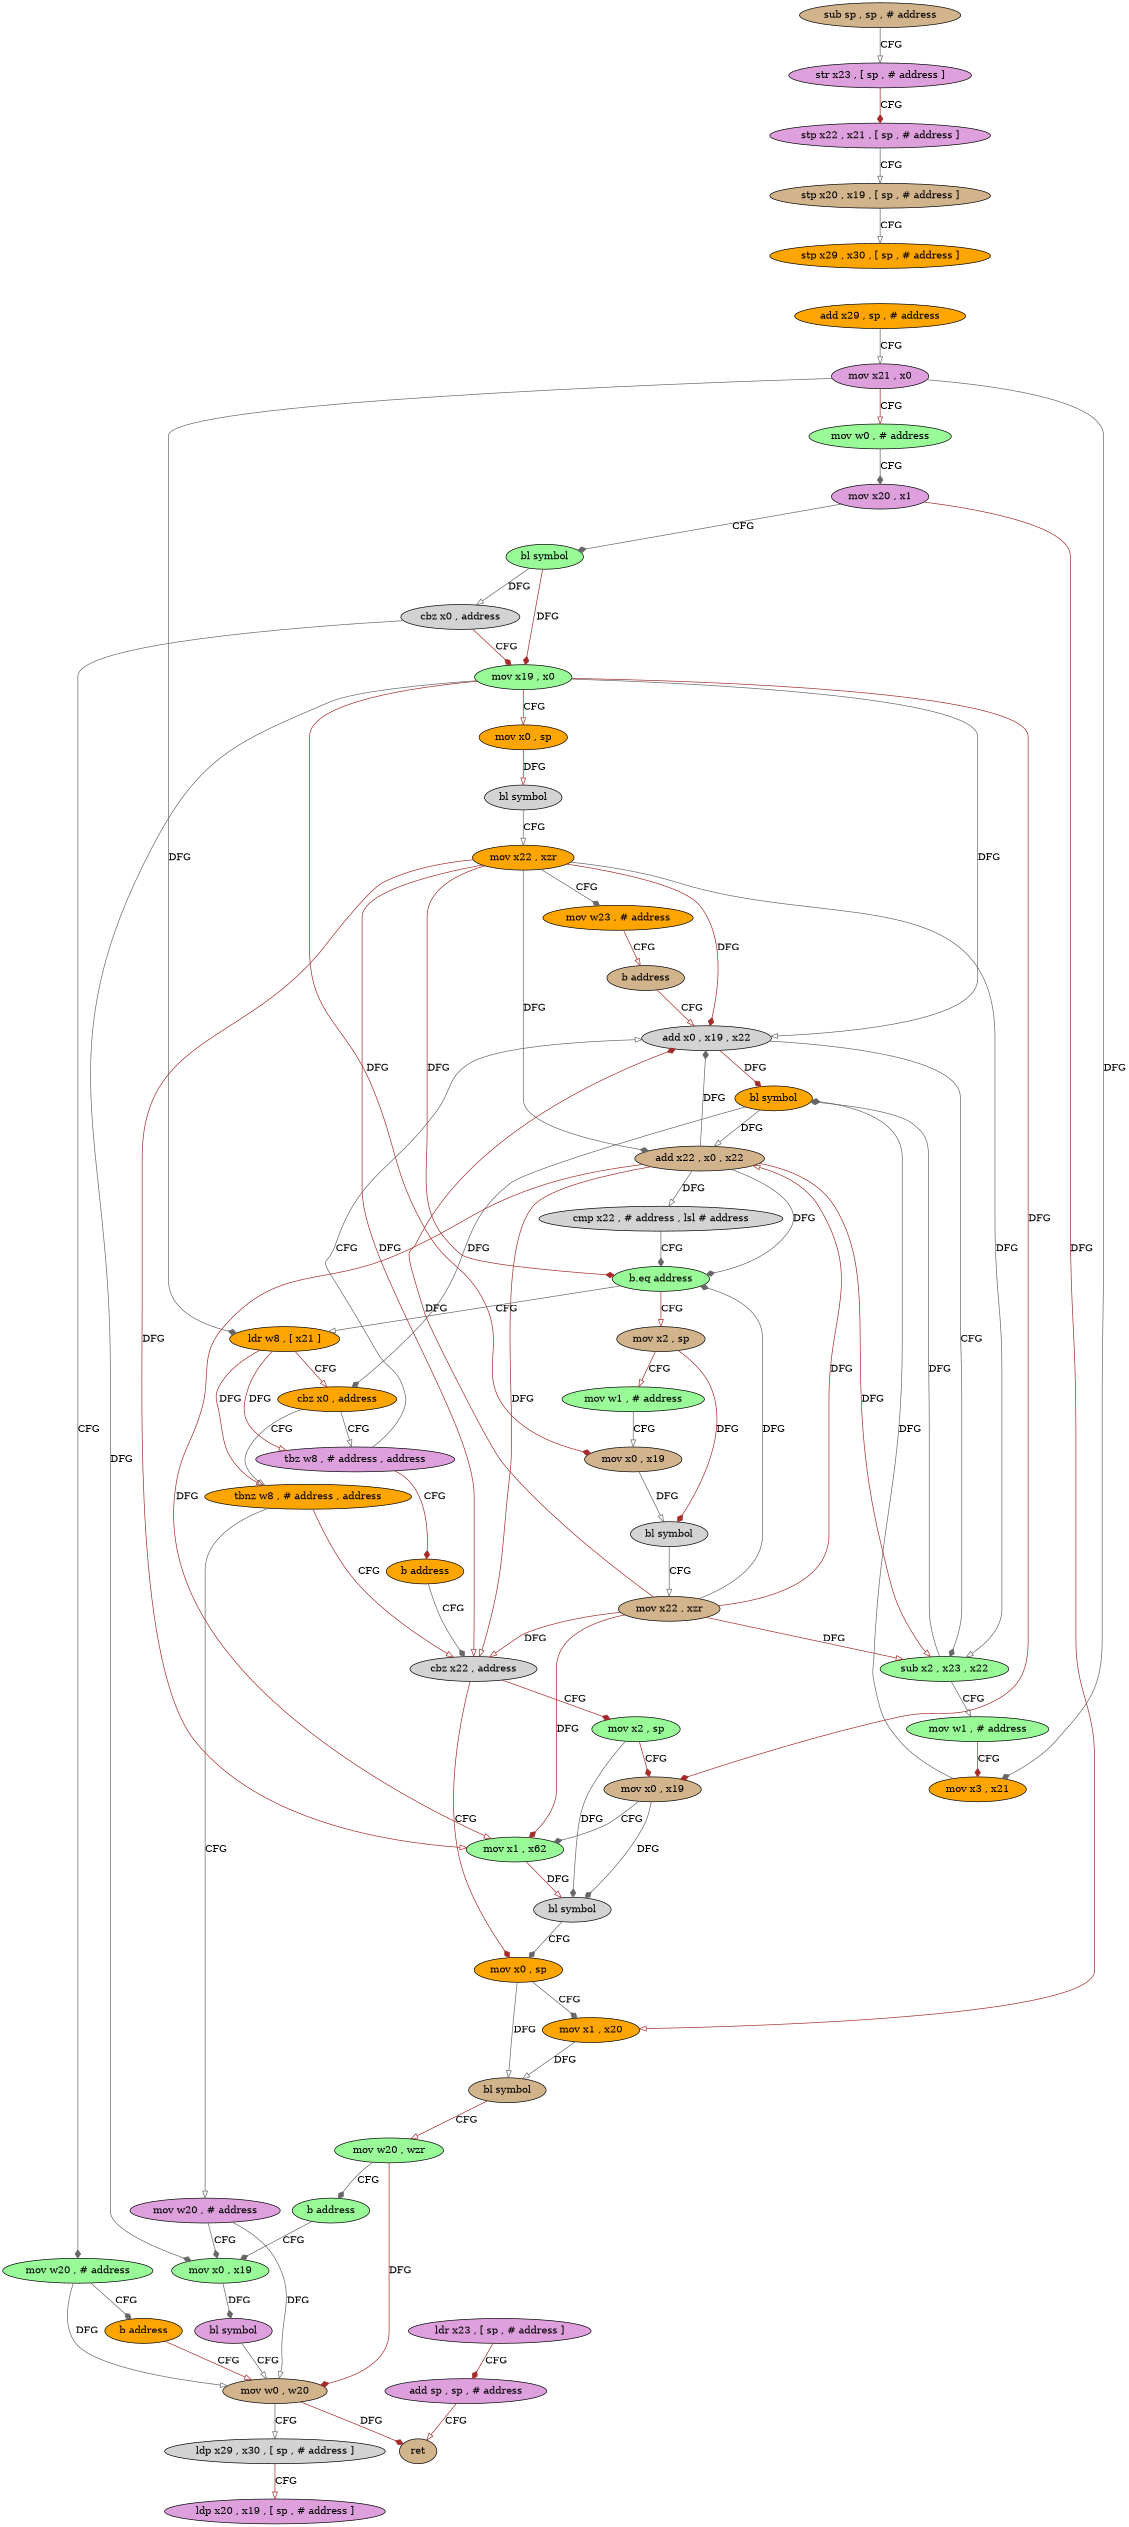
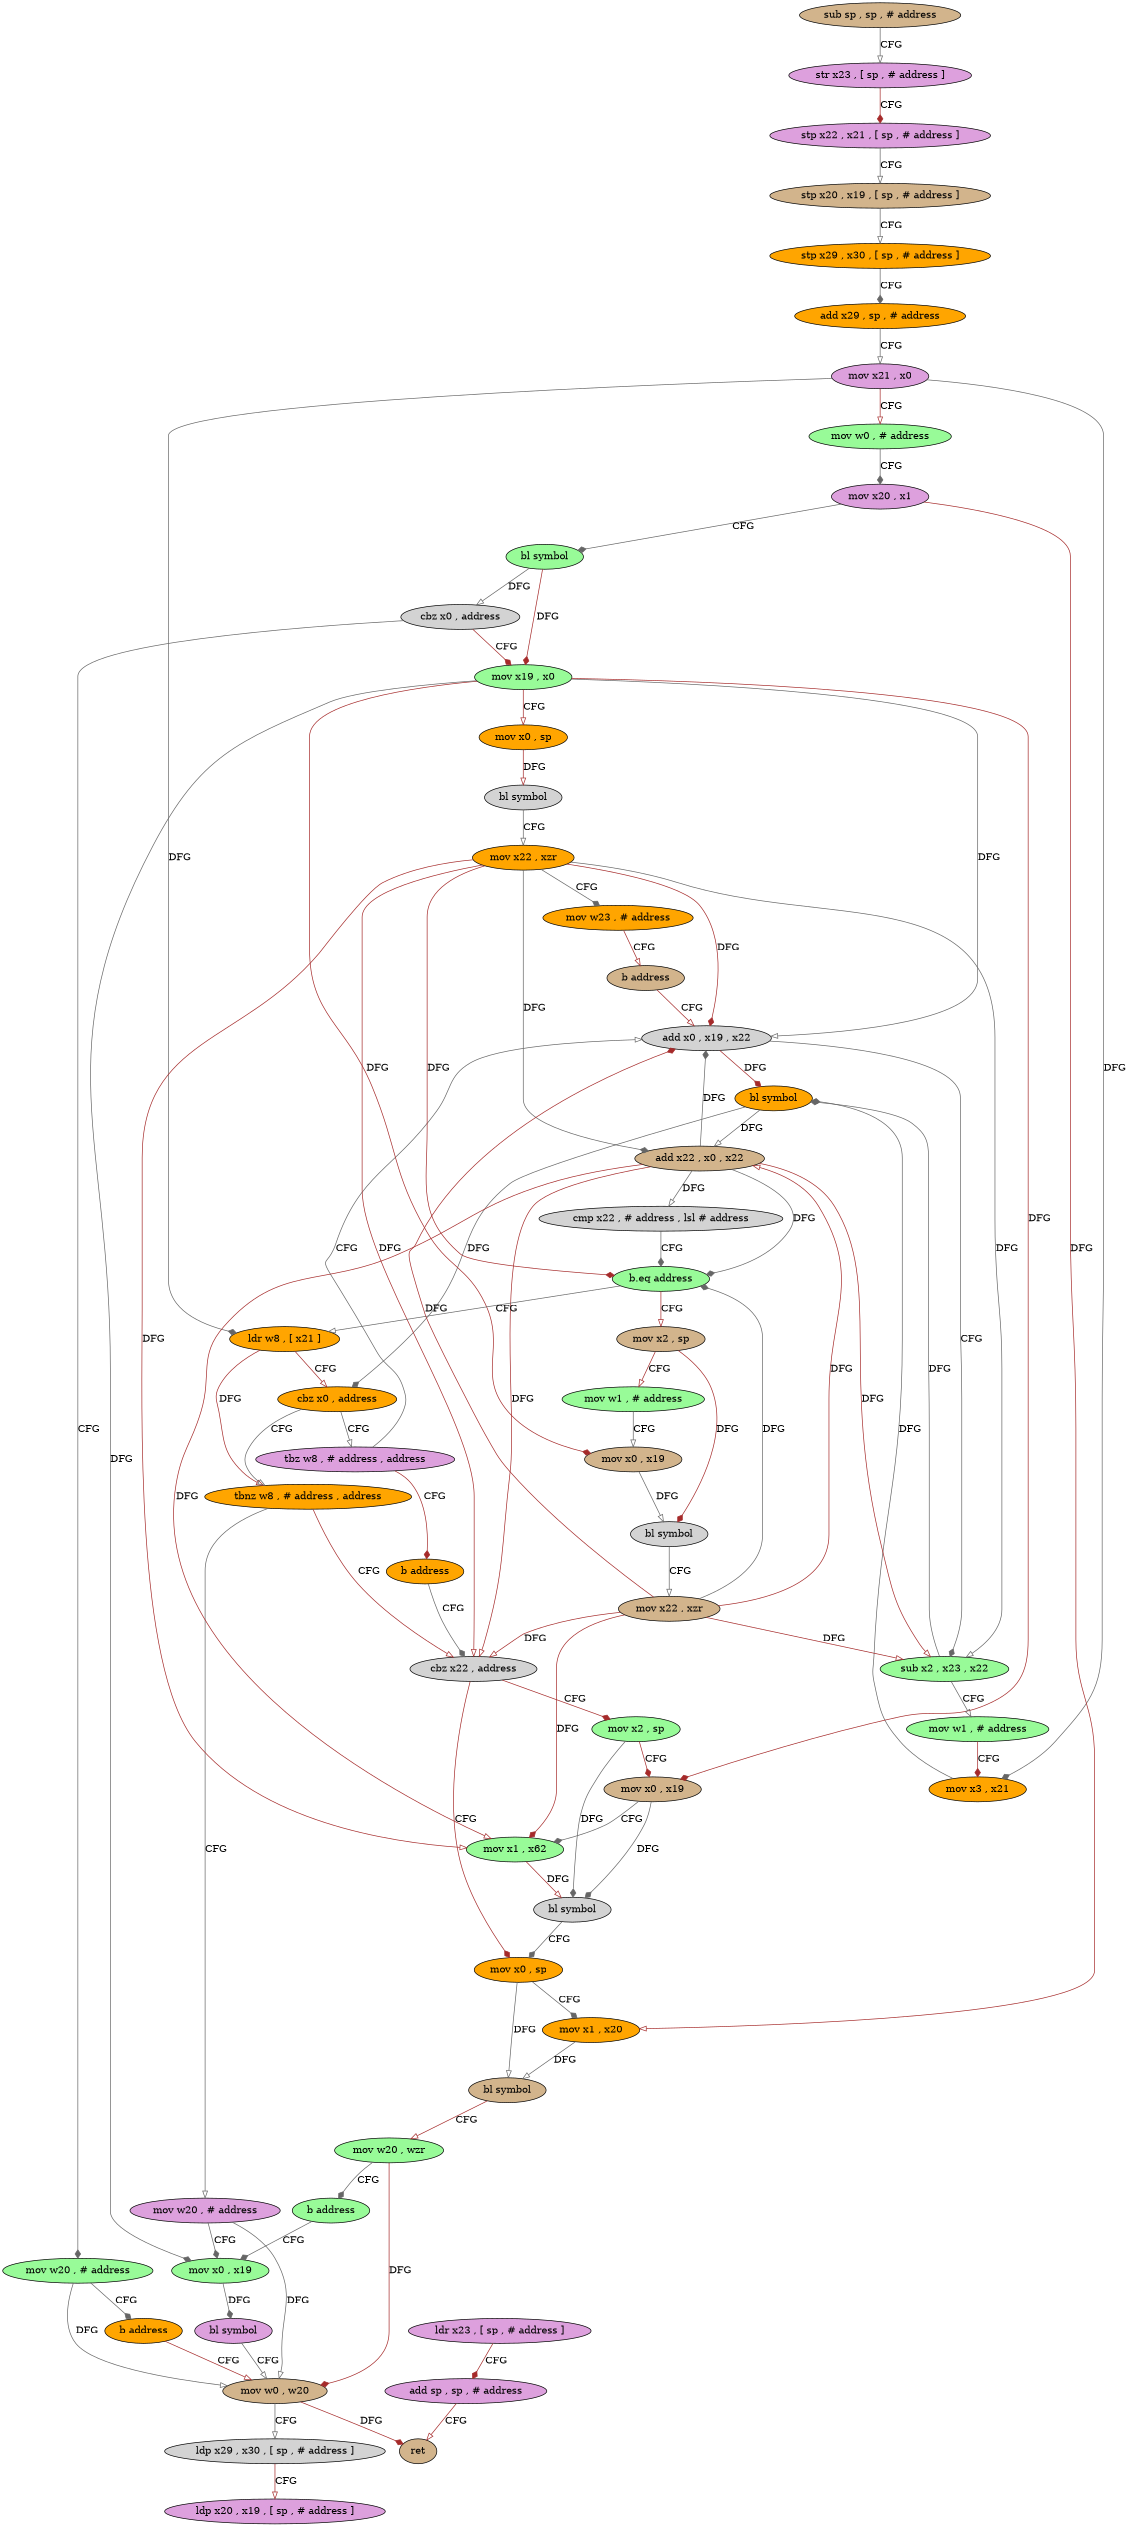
none -> (880, 282)
(245, 1404) -> none
